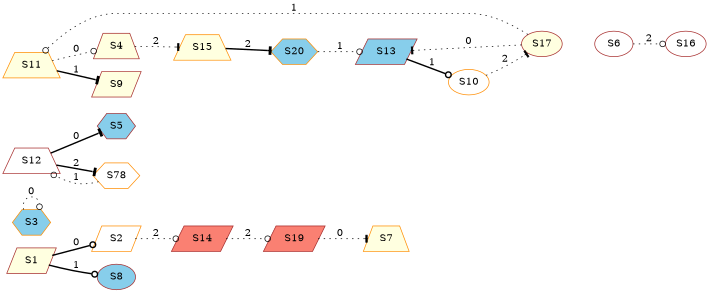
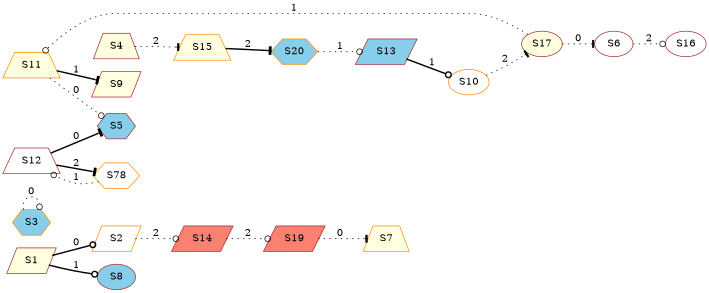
(468, 48) -> (577, 44)
(71, 56) -> (74, 96)
